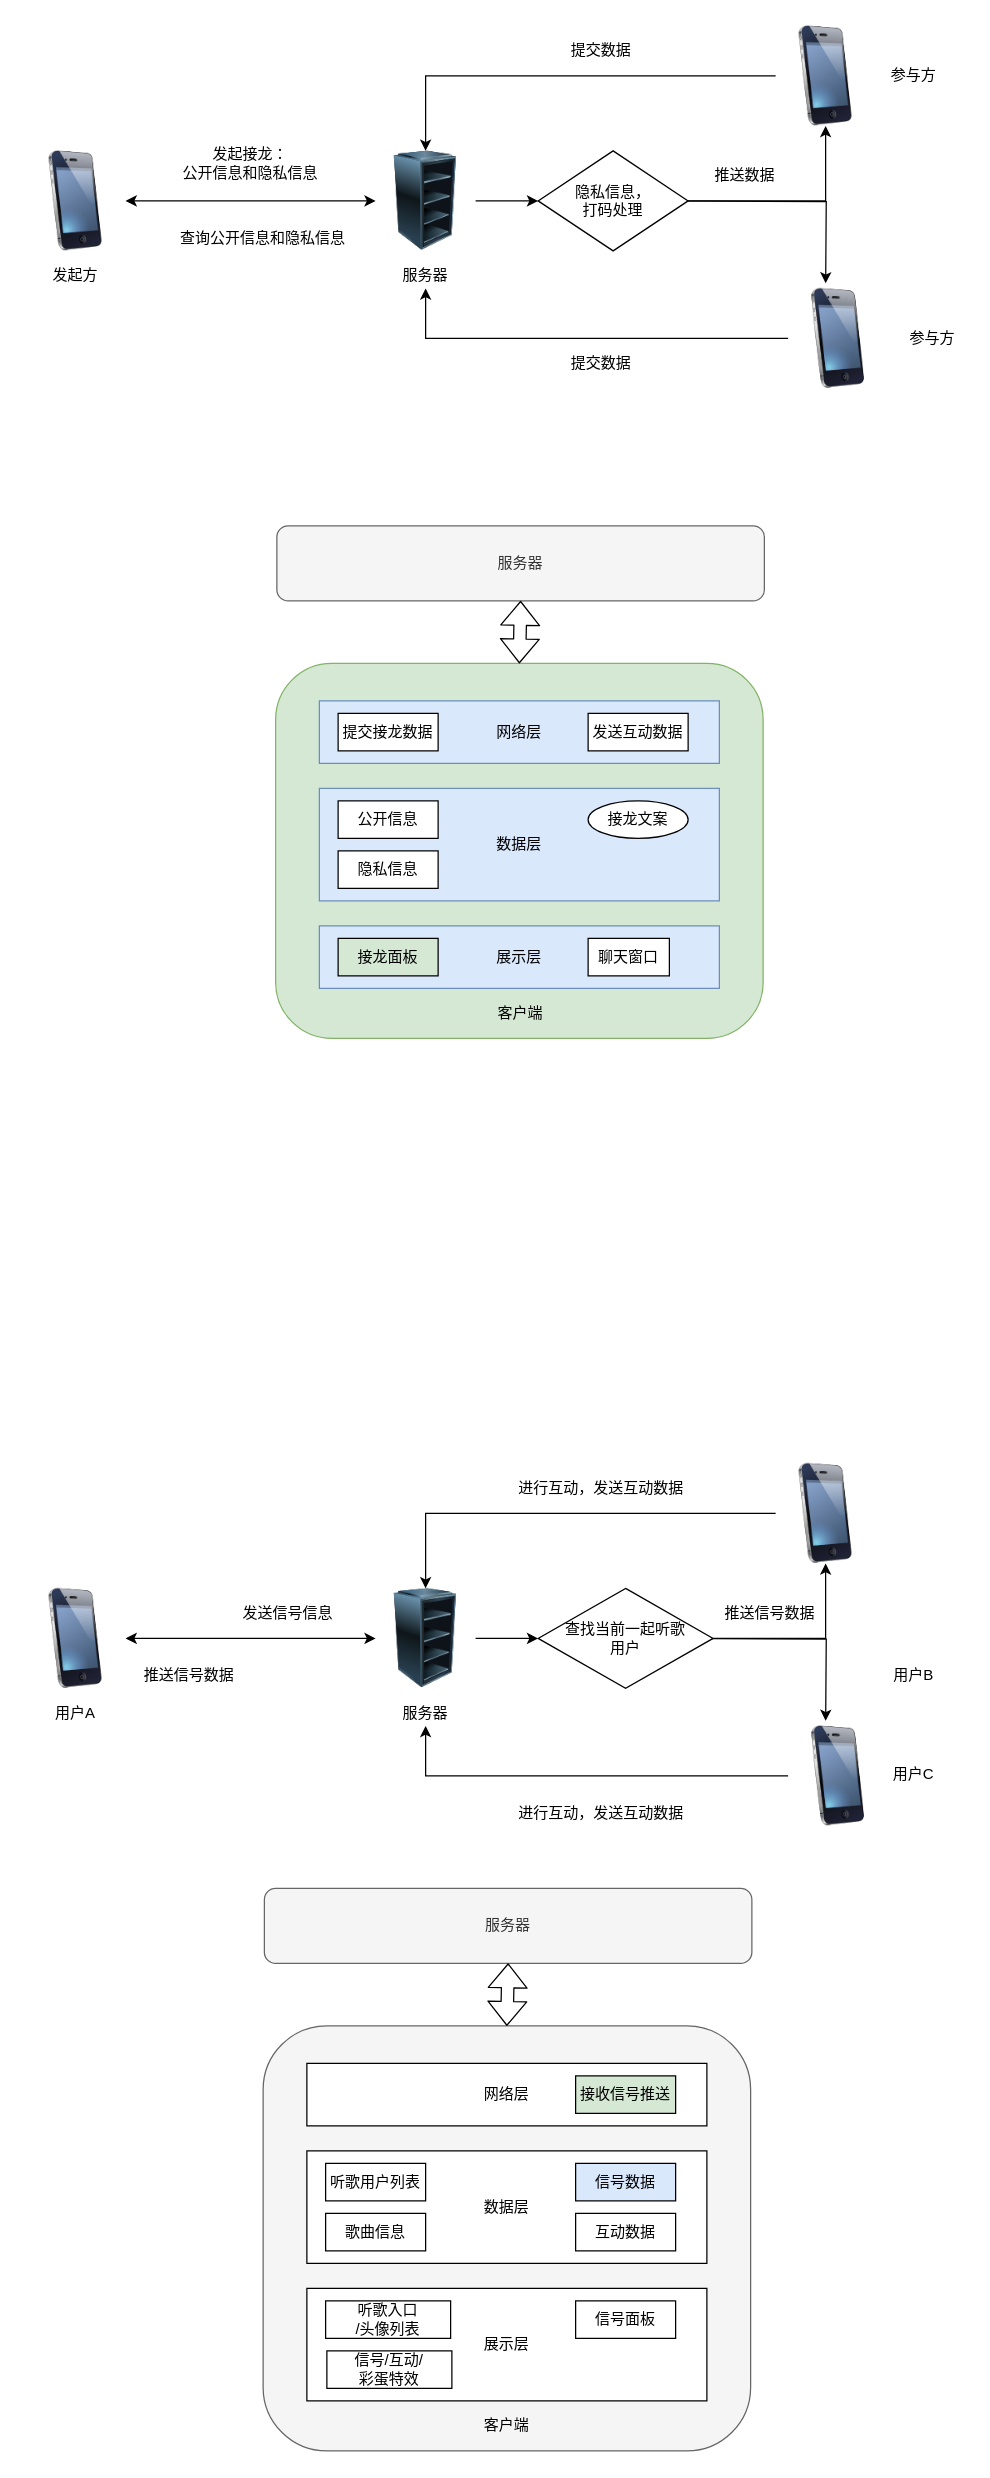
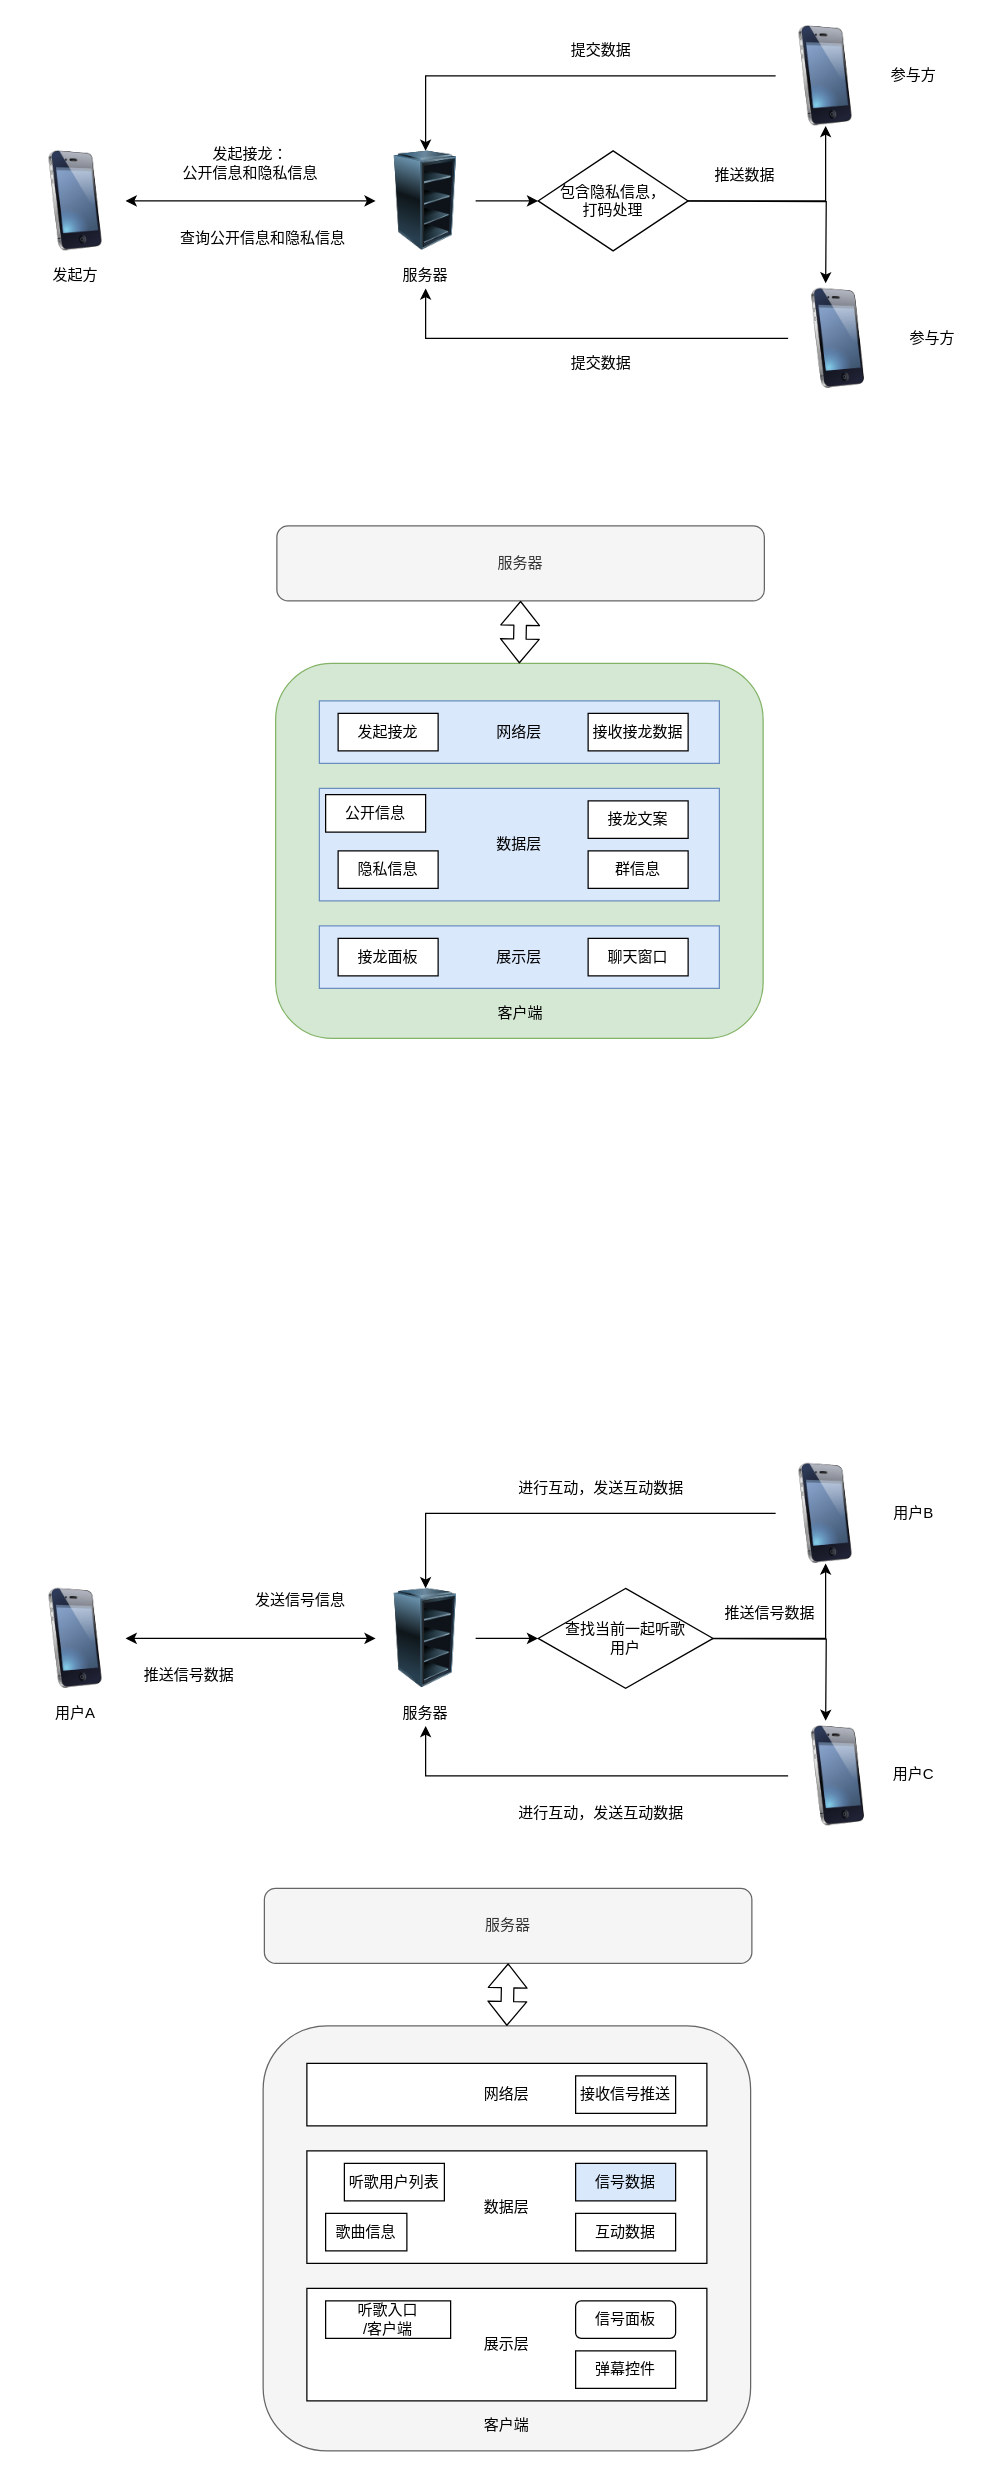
(613, 201) -> (613, 201)
(388, 732) -> (388, 732)
(638, 732) -> (638, 732)
(388, 819) -> (376, 813)
(638, 819) -> (638, 819)
none -> (638, 869)
(388, 957) -> (388, 957)
(629, 957) -> (638, 957)
(288, 1613) -> (301, 1601)
(913, 1676) -> (913, 1513)
(626, 2094) -> (626, 2094)
(376, 2182) -> (394, 2182)
(376, 2232) -> (366, 2232)
(388, 2319) -> (388, 2319)
(626, 2319) -> (626, 2319)
(389, 2369) -> none
none -> (626, 2369)
